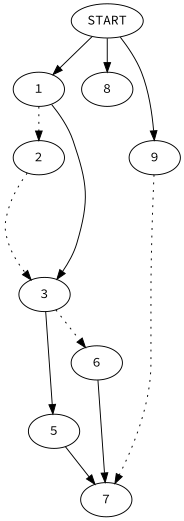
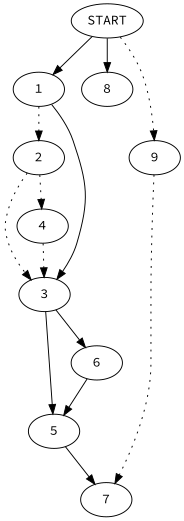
(145, 81) -> (145, 81)
none -> (43, 226)
(68, 325) -> (68, 325)
(101, 426) -> (78, 393)
